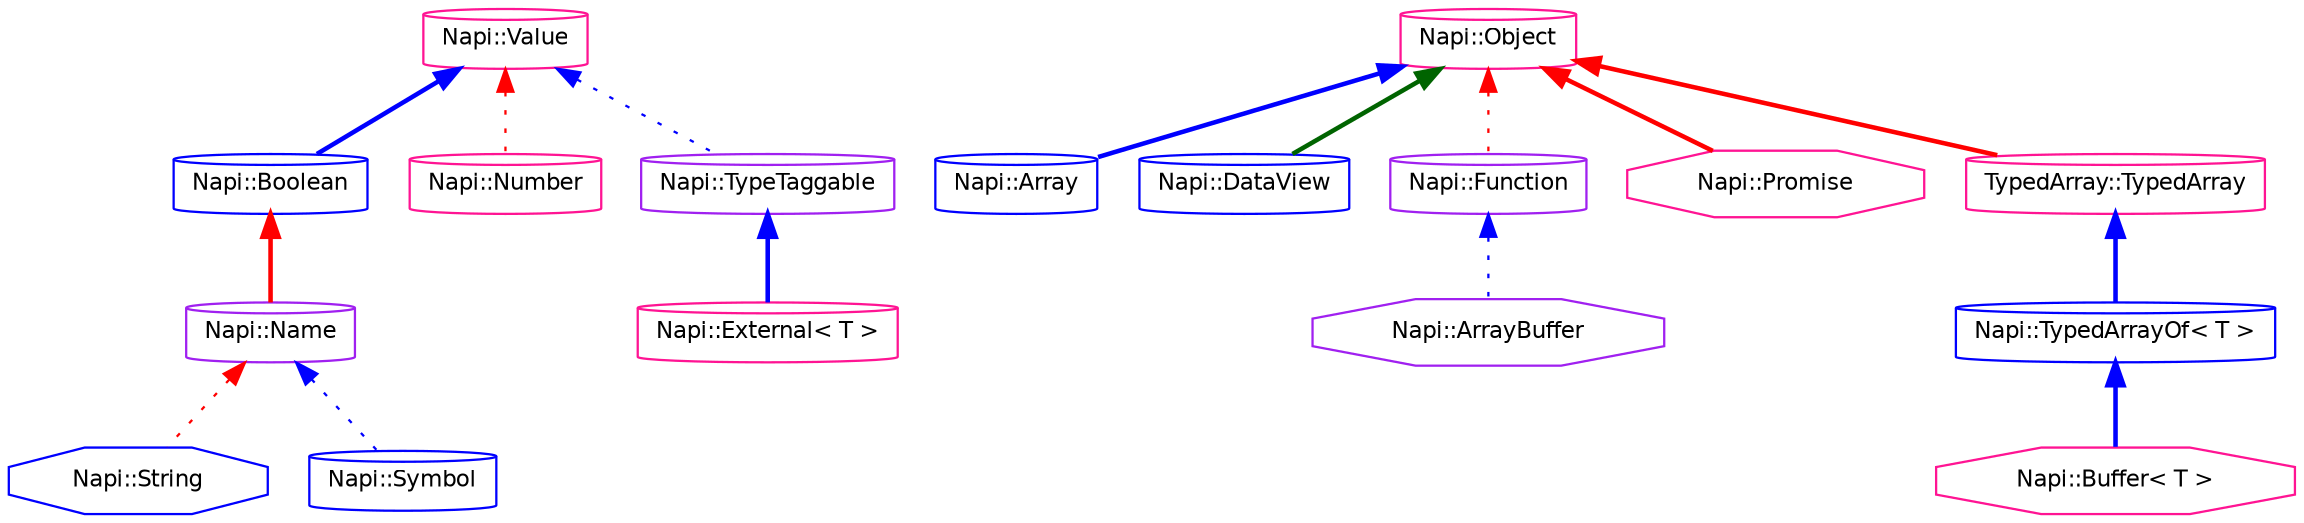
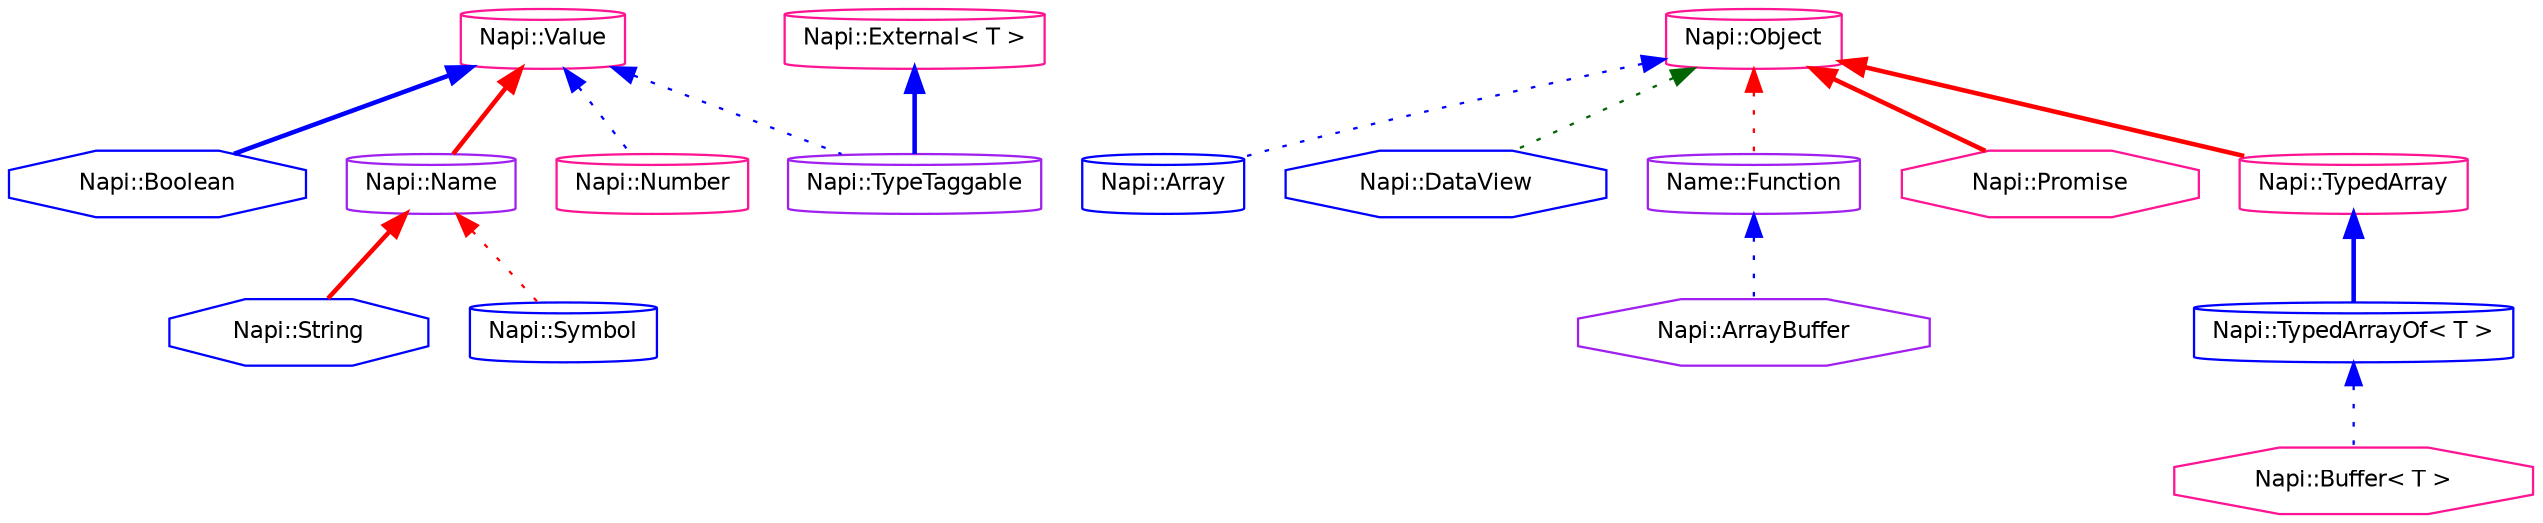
(1239, 115) -> (1443, 108)
(1356, 117) -> (1594, 114)
(505, 123) -> (605, 121)
(271, 184) -> (157, 184)
(1244, 184) -> (1446, 184)
(1488, 184) -> (1754, 184)
(2116, 184) -> (2354, 184)
(271, 270) -> (480, 121)
(768, 270) -> (915, 123)
(198, 413) -> (359, 265)
(344, 415) -> (505, 267)
(2116, 416) -> (2354, 416)
